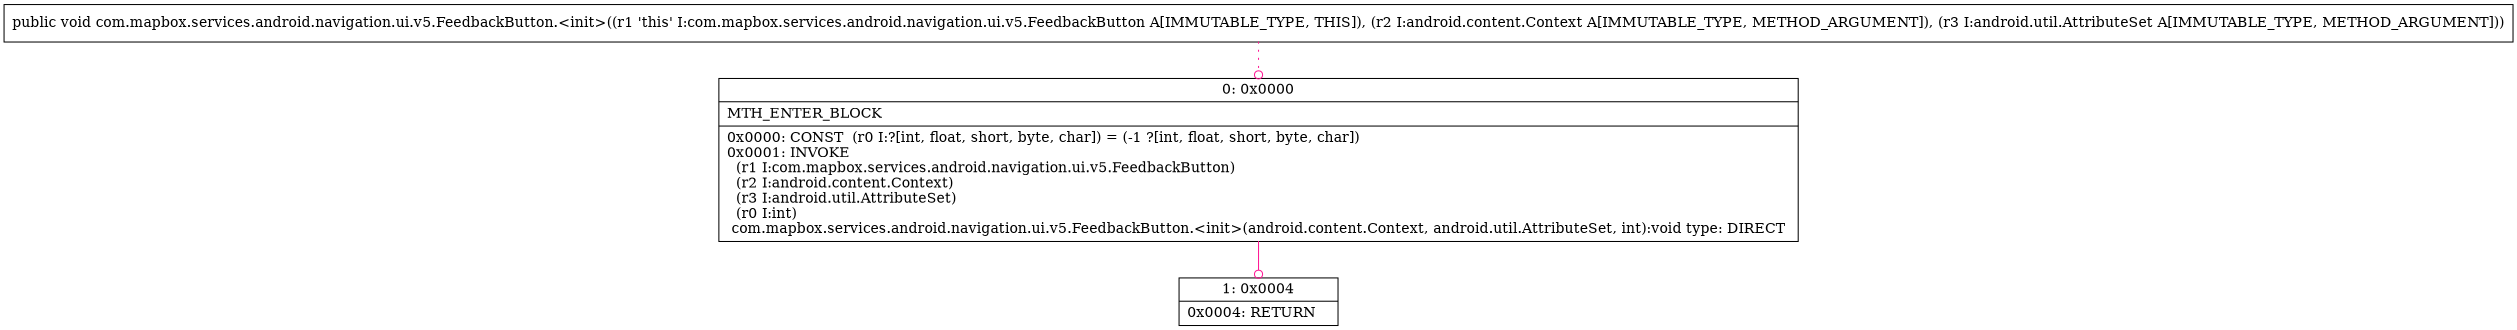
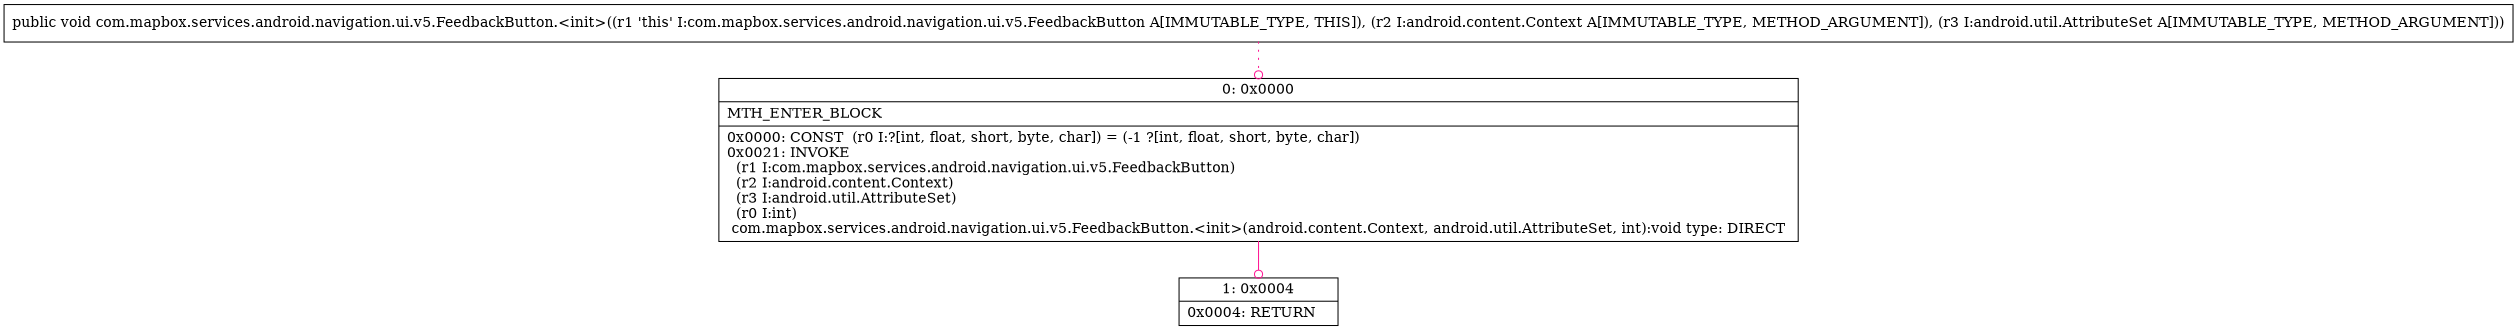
(793, 153) -> (793, 153)
